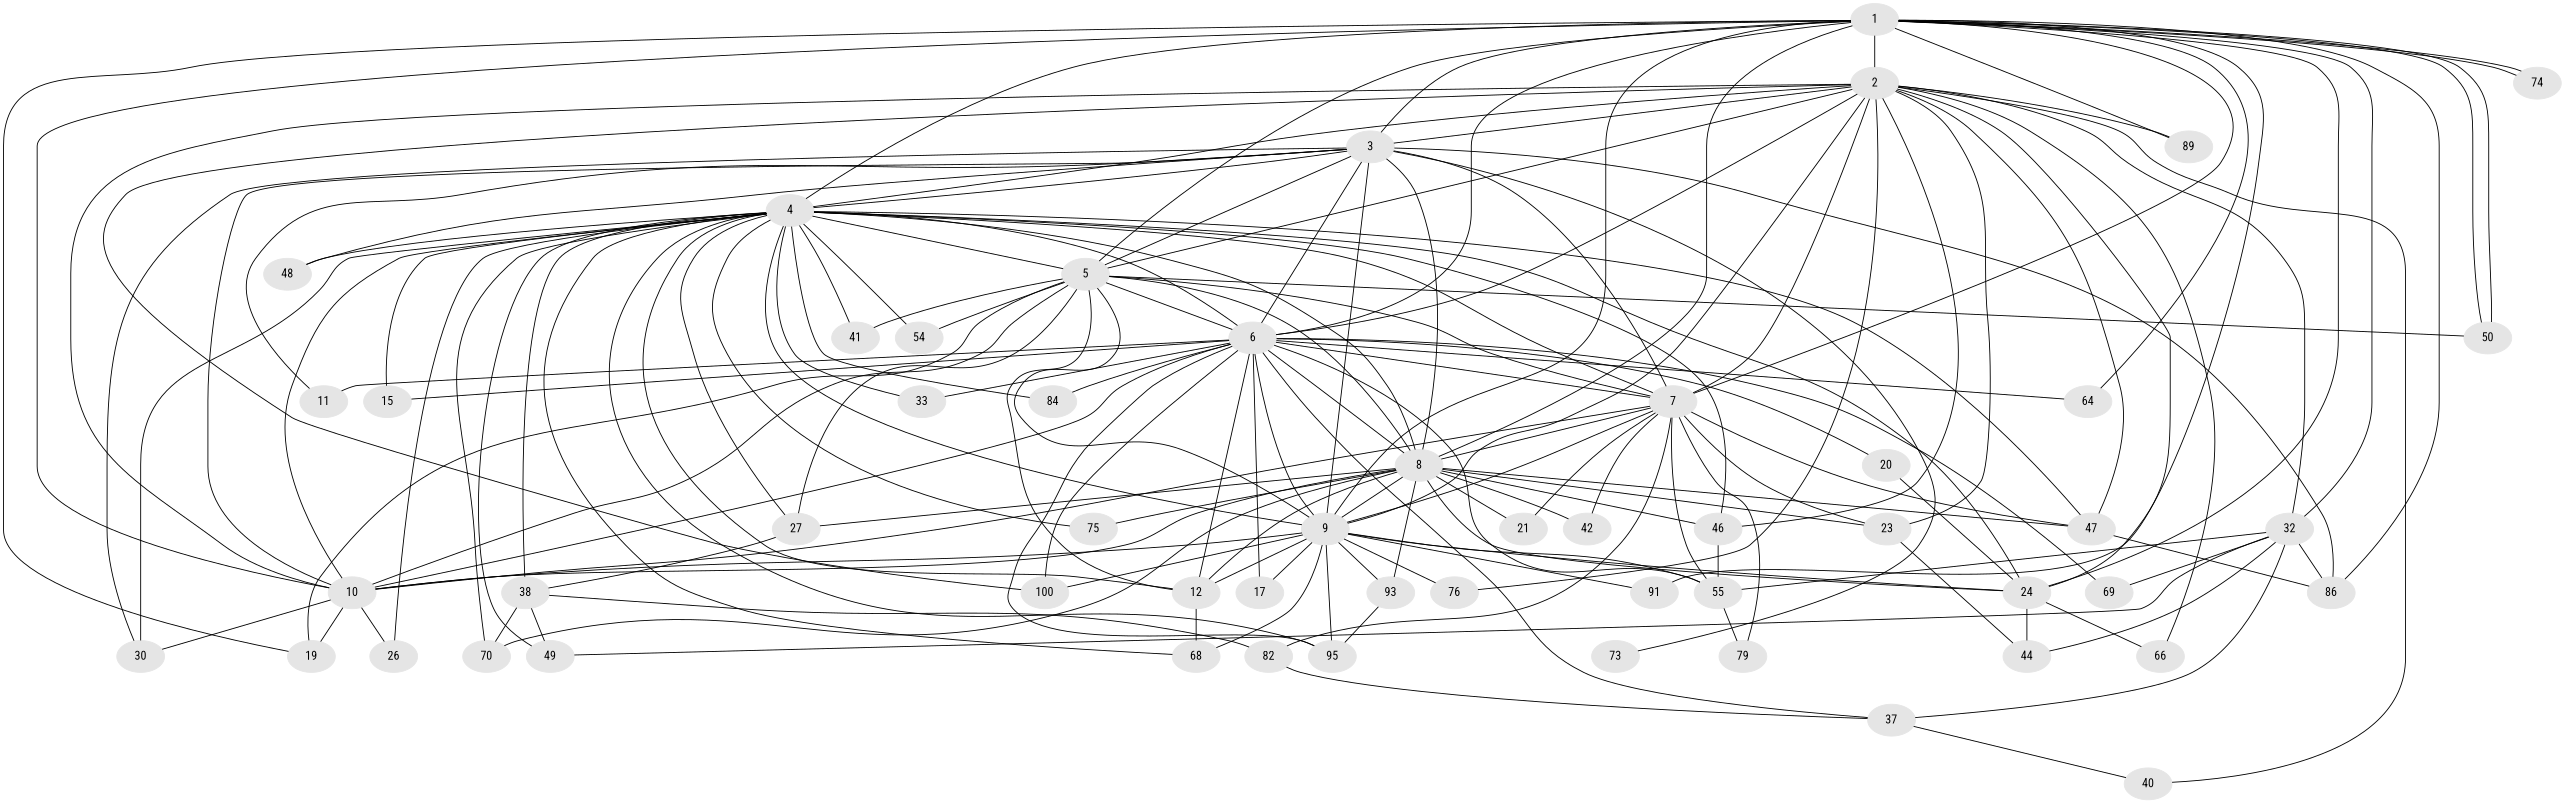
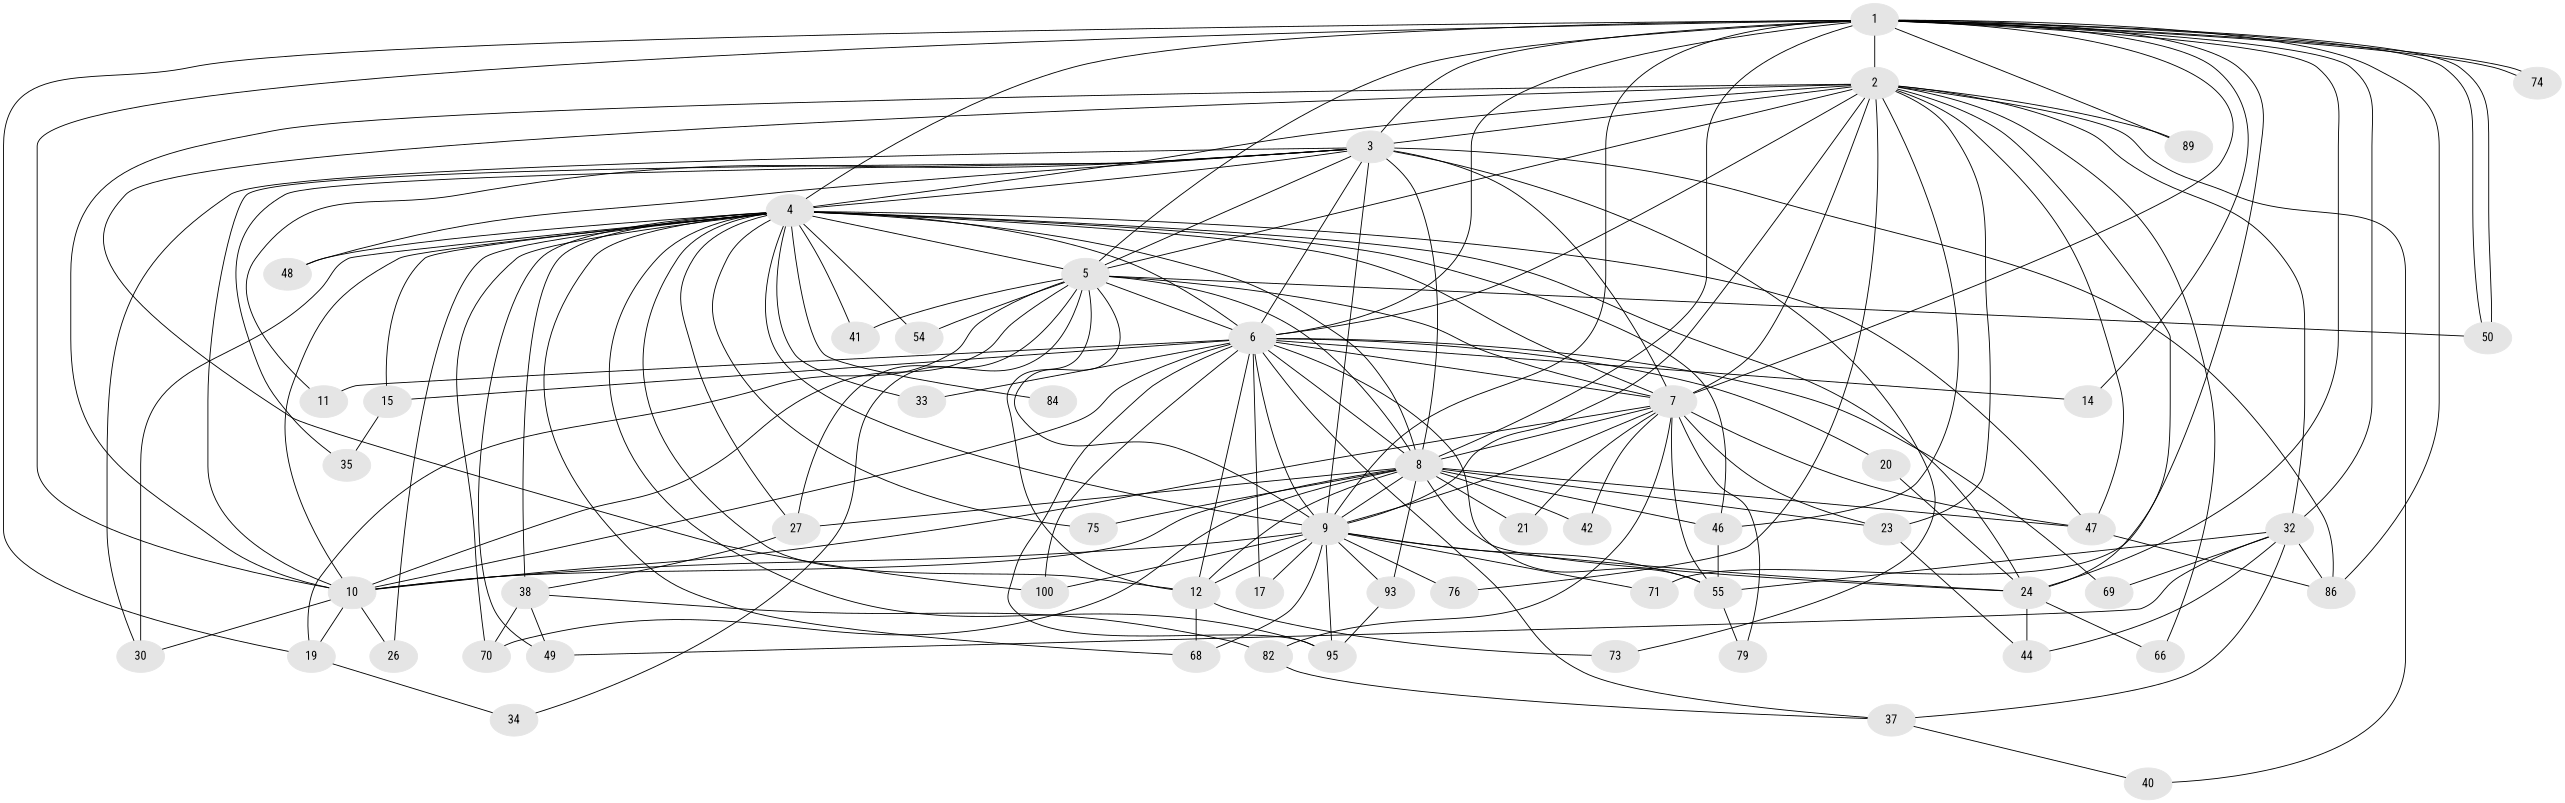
(1147, 367) -> none
(2088, 402) -> (2088, 402)
none -> (347, 465)
(1654, 593) -> (1654, 593)
none -> (1401, 642)
none -> (514, 720)
